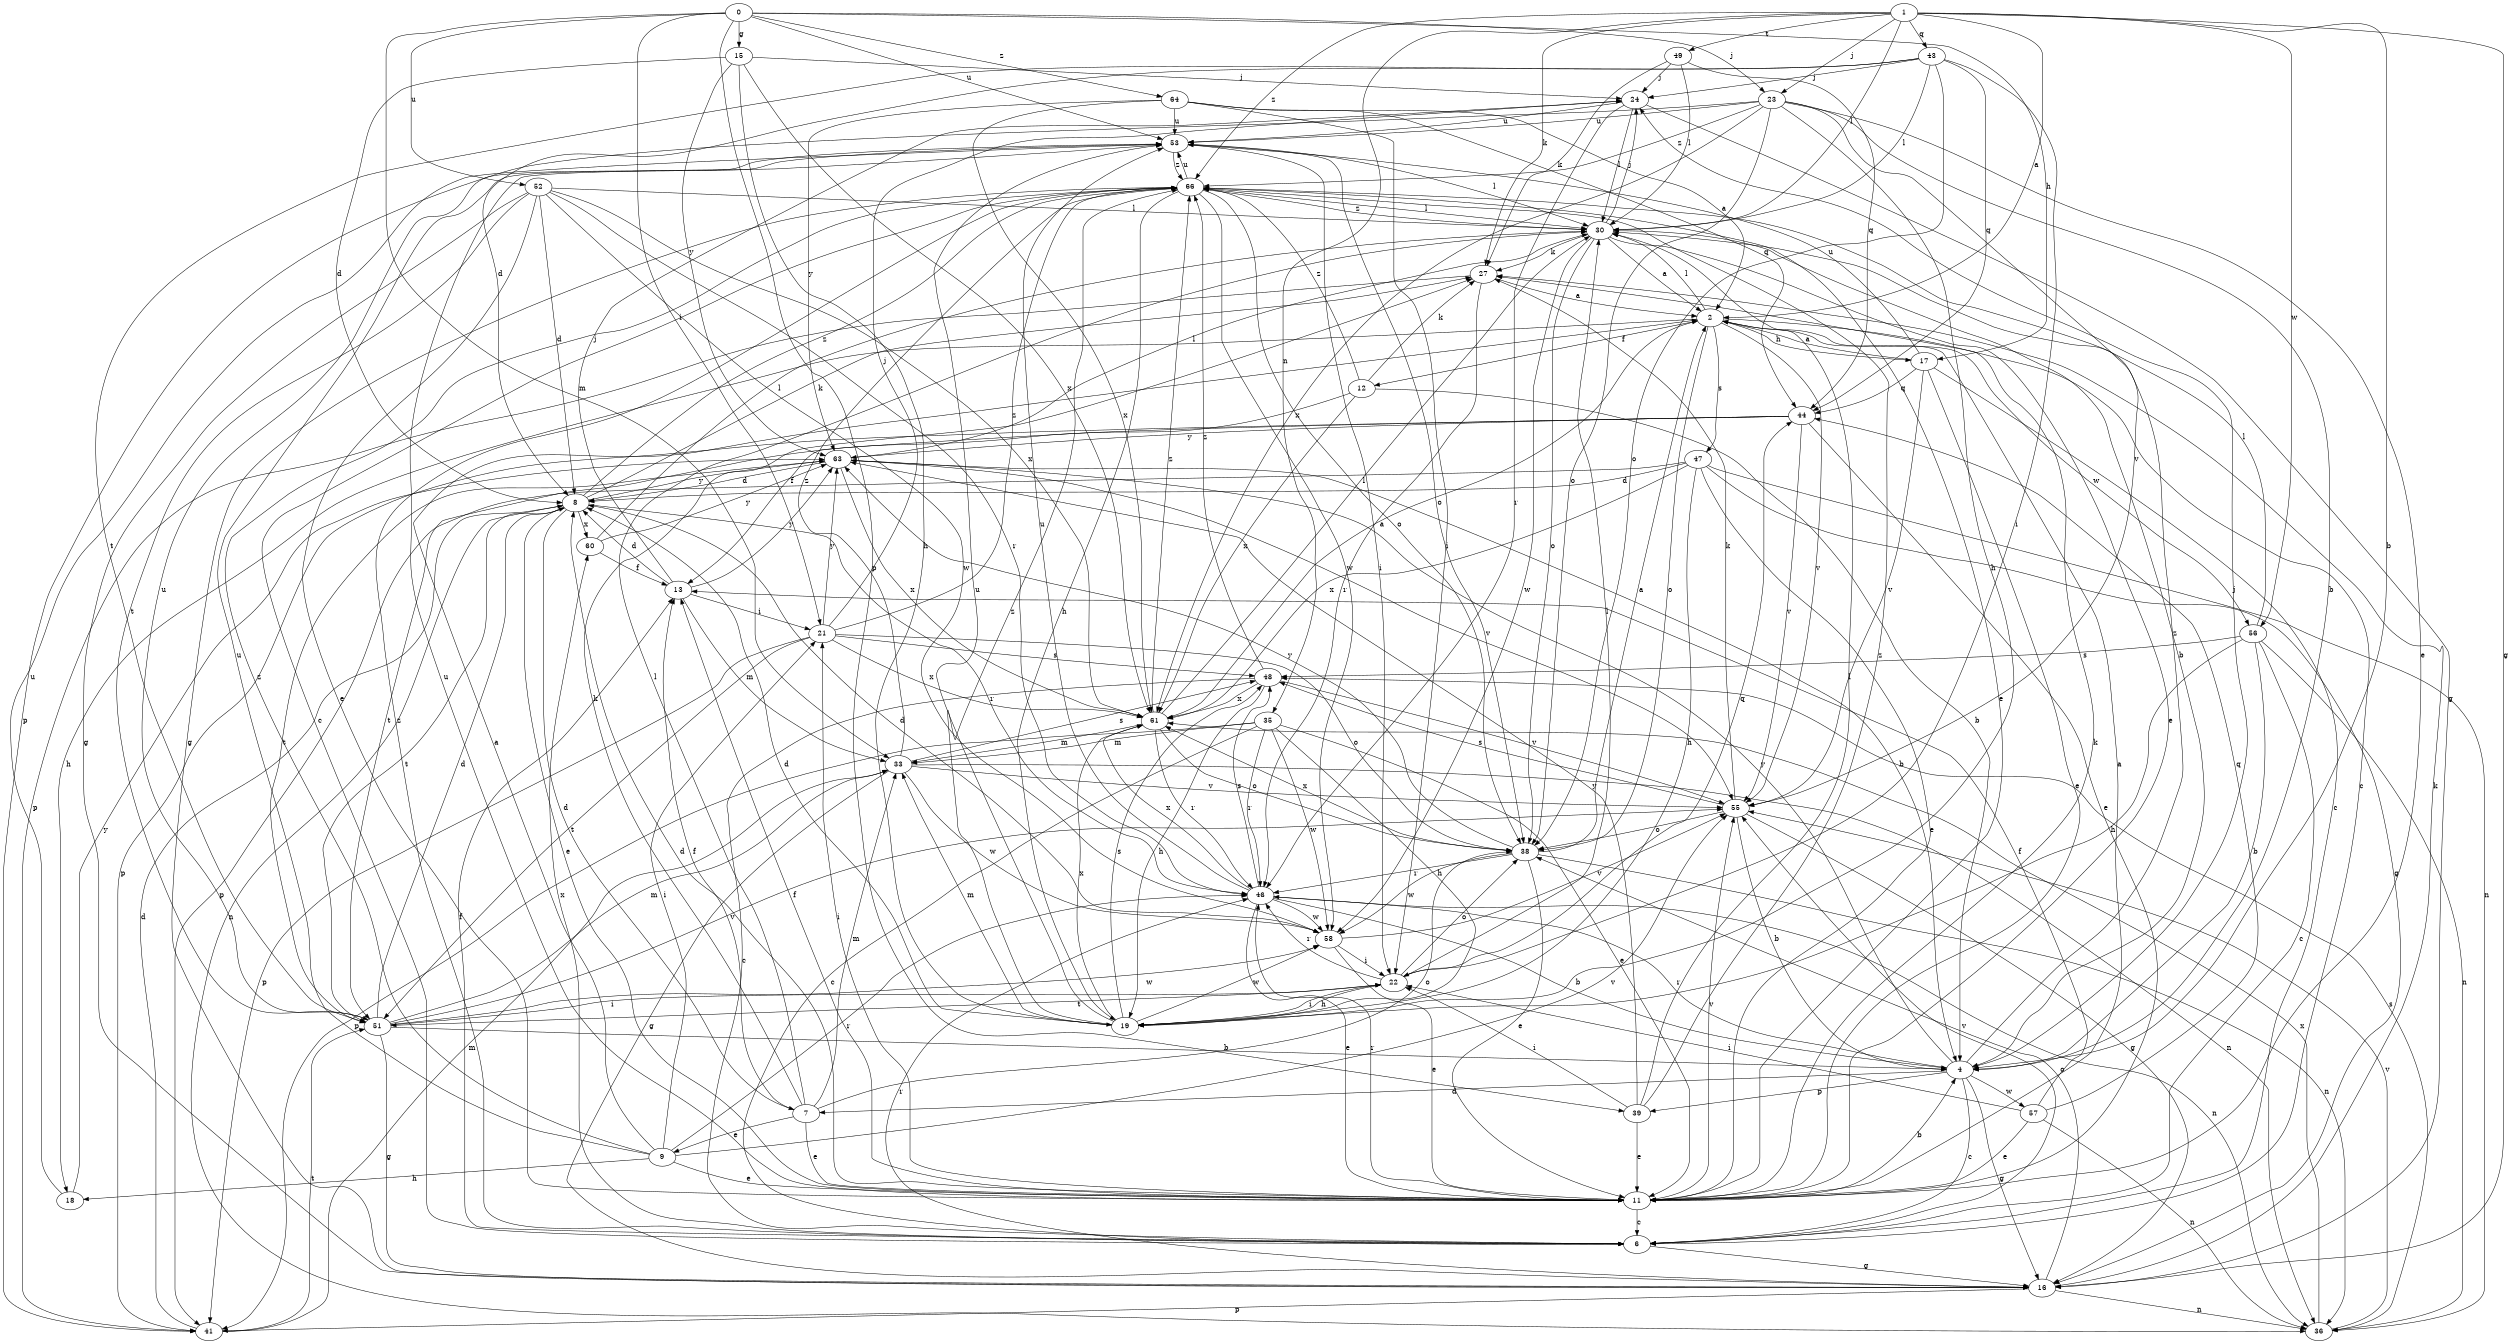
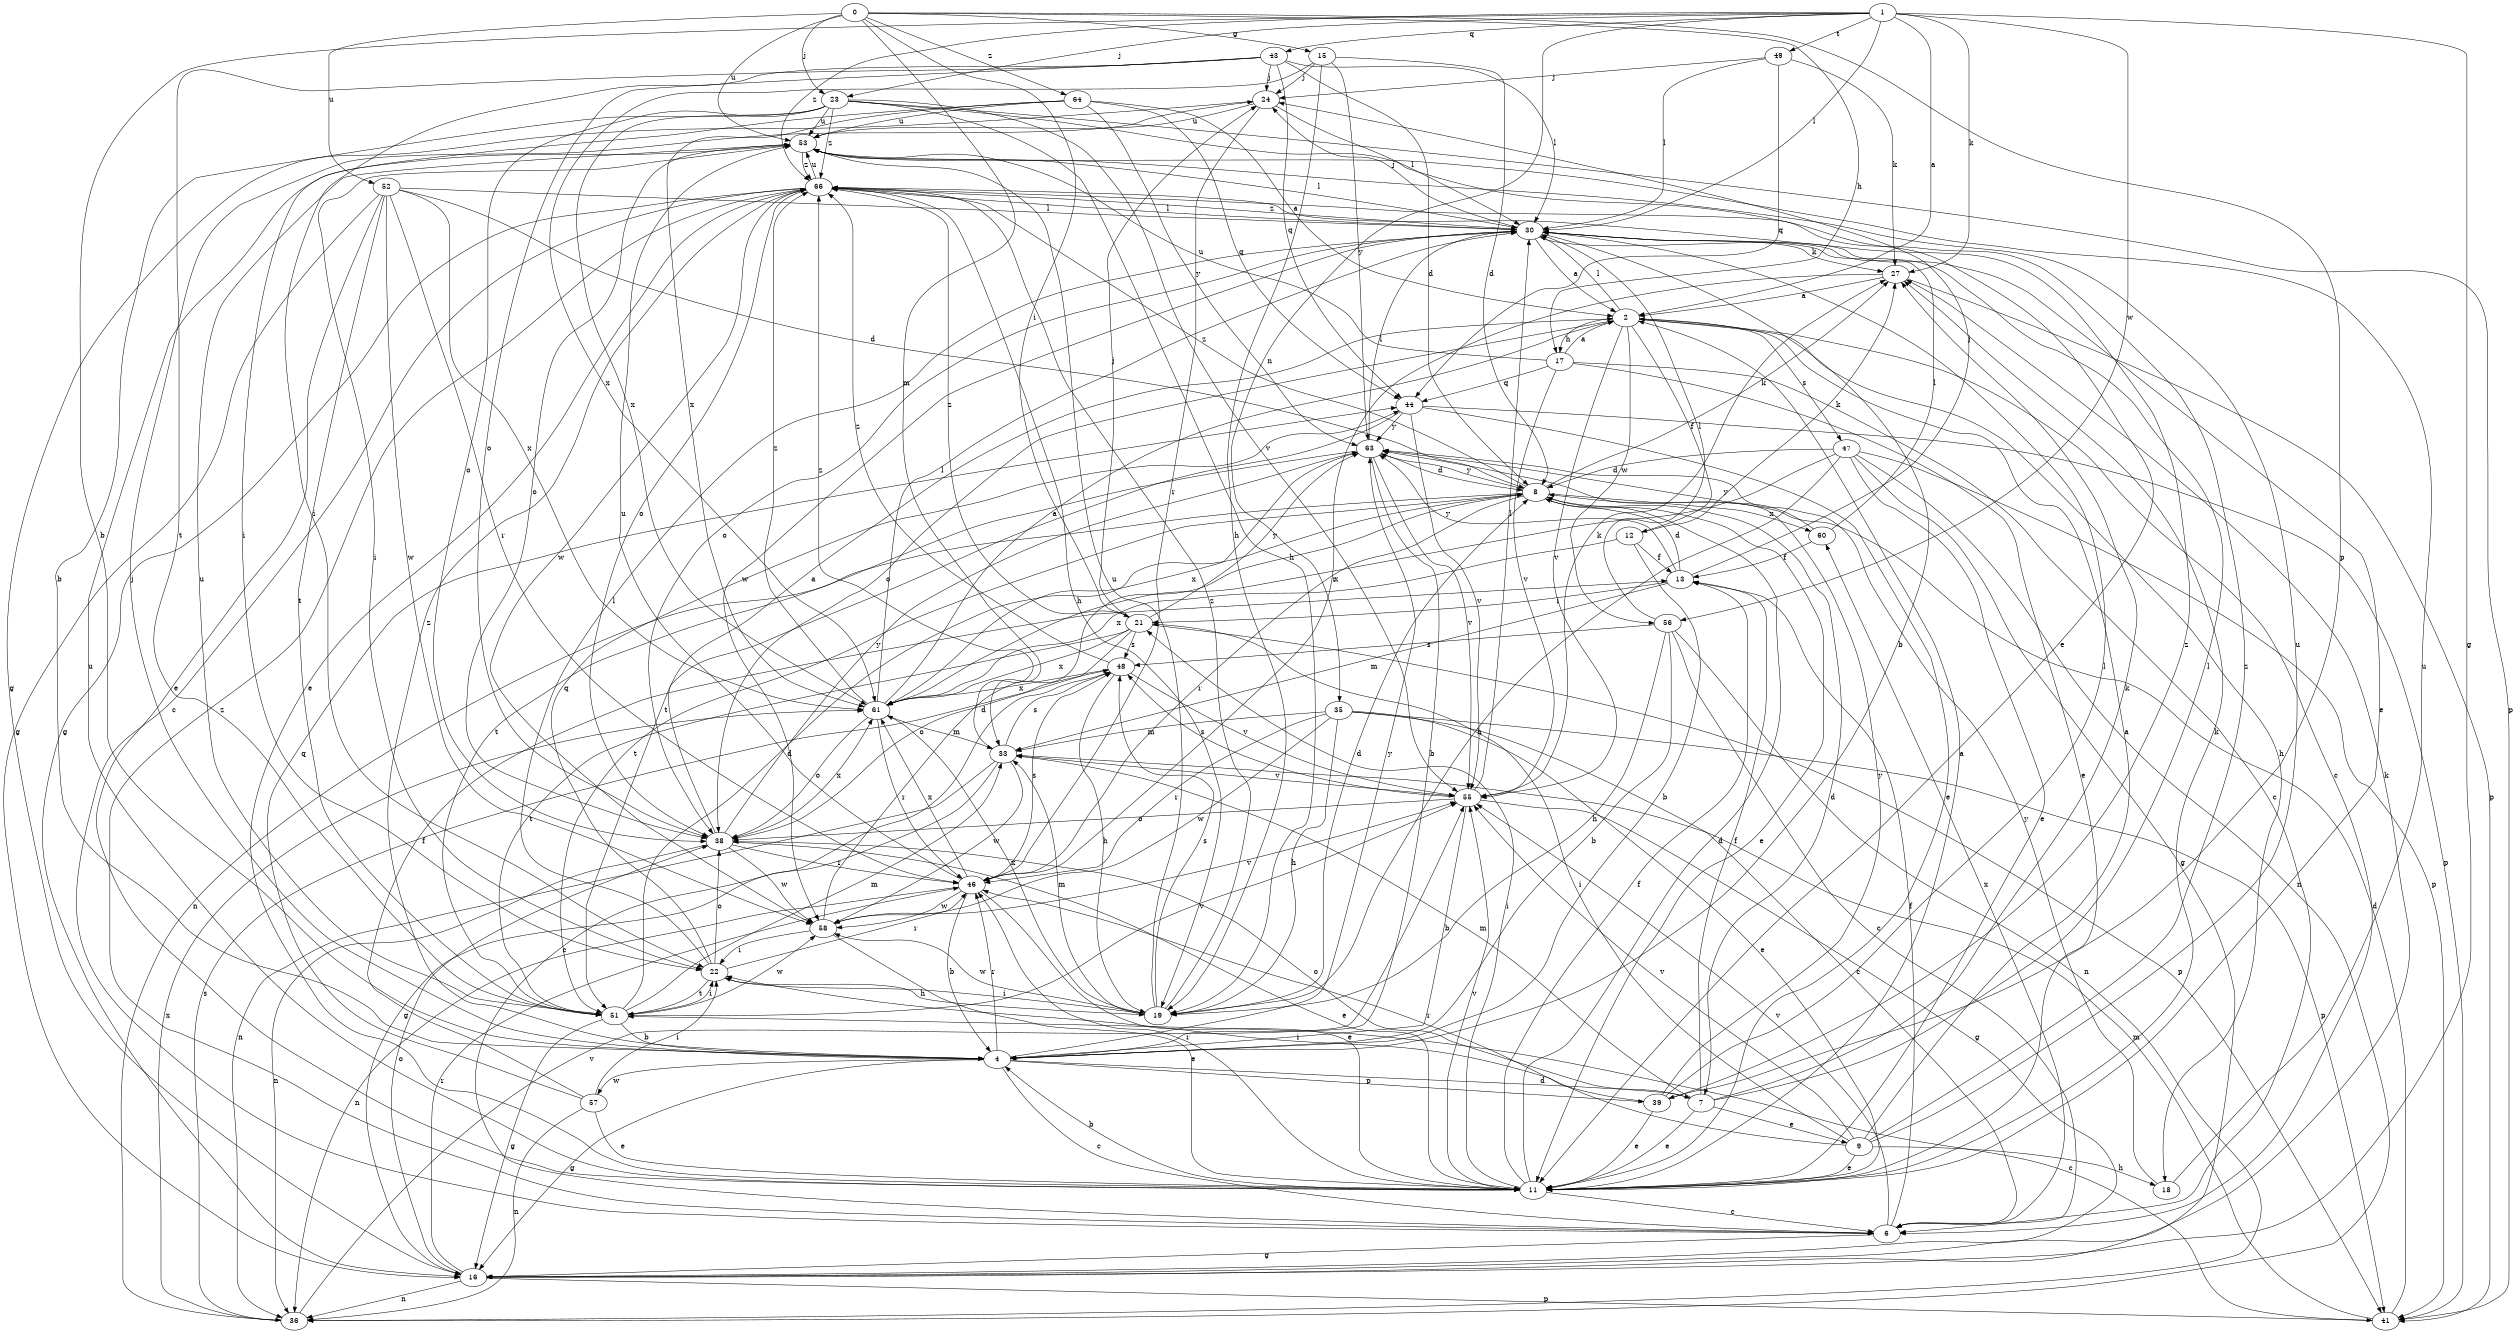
(1309, 270) -> none
none -> (1508, 533)
(313, 1179) -> (2071, 1168)
